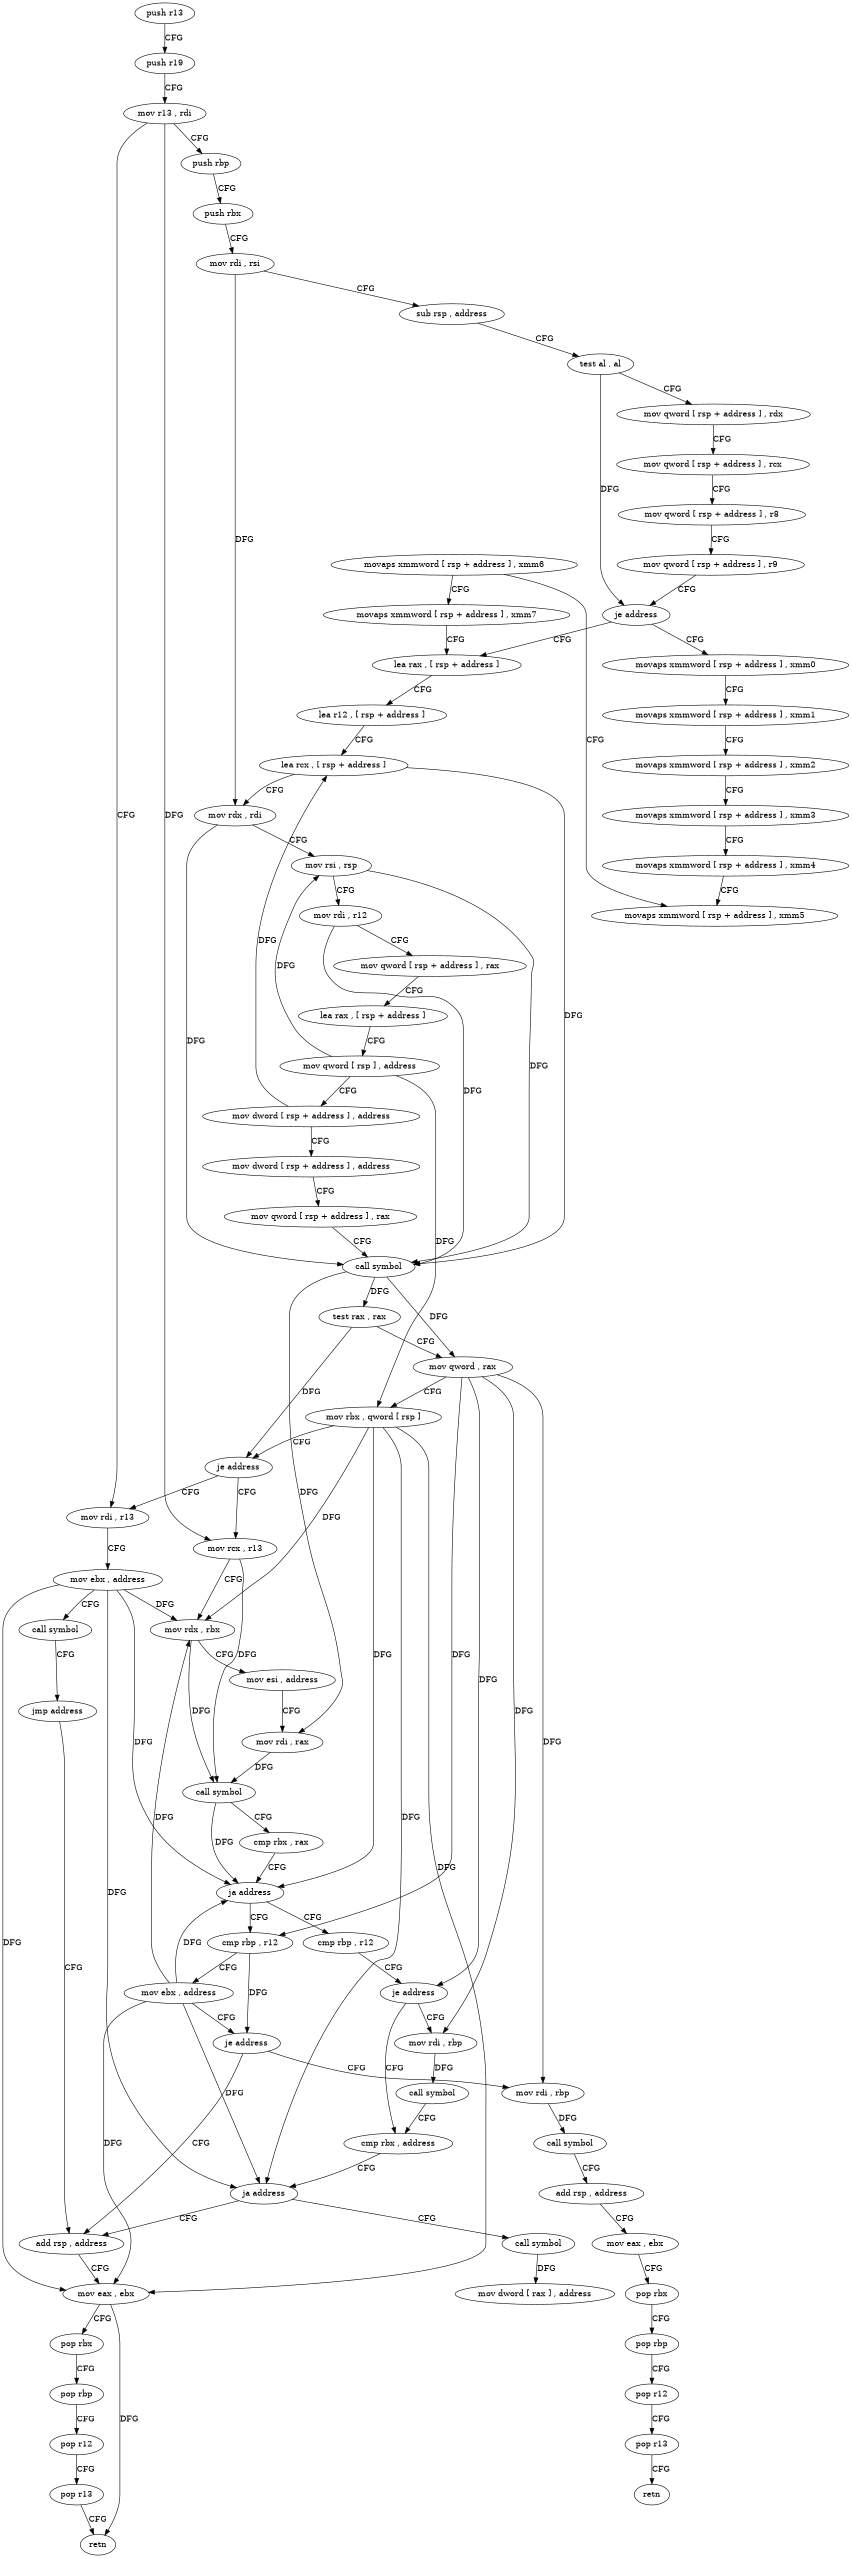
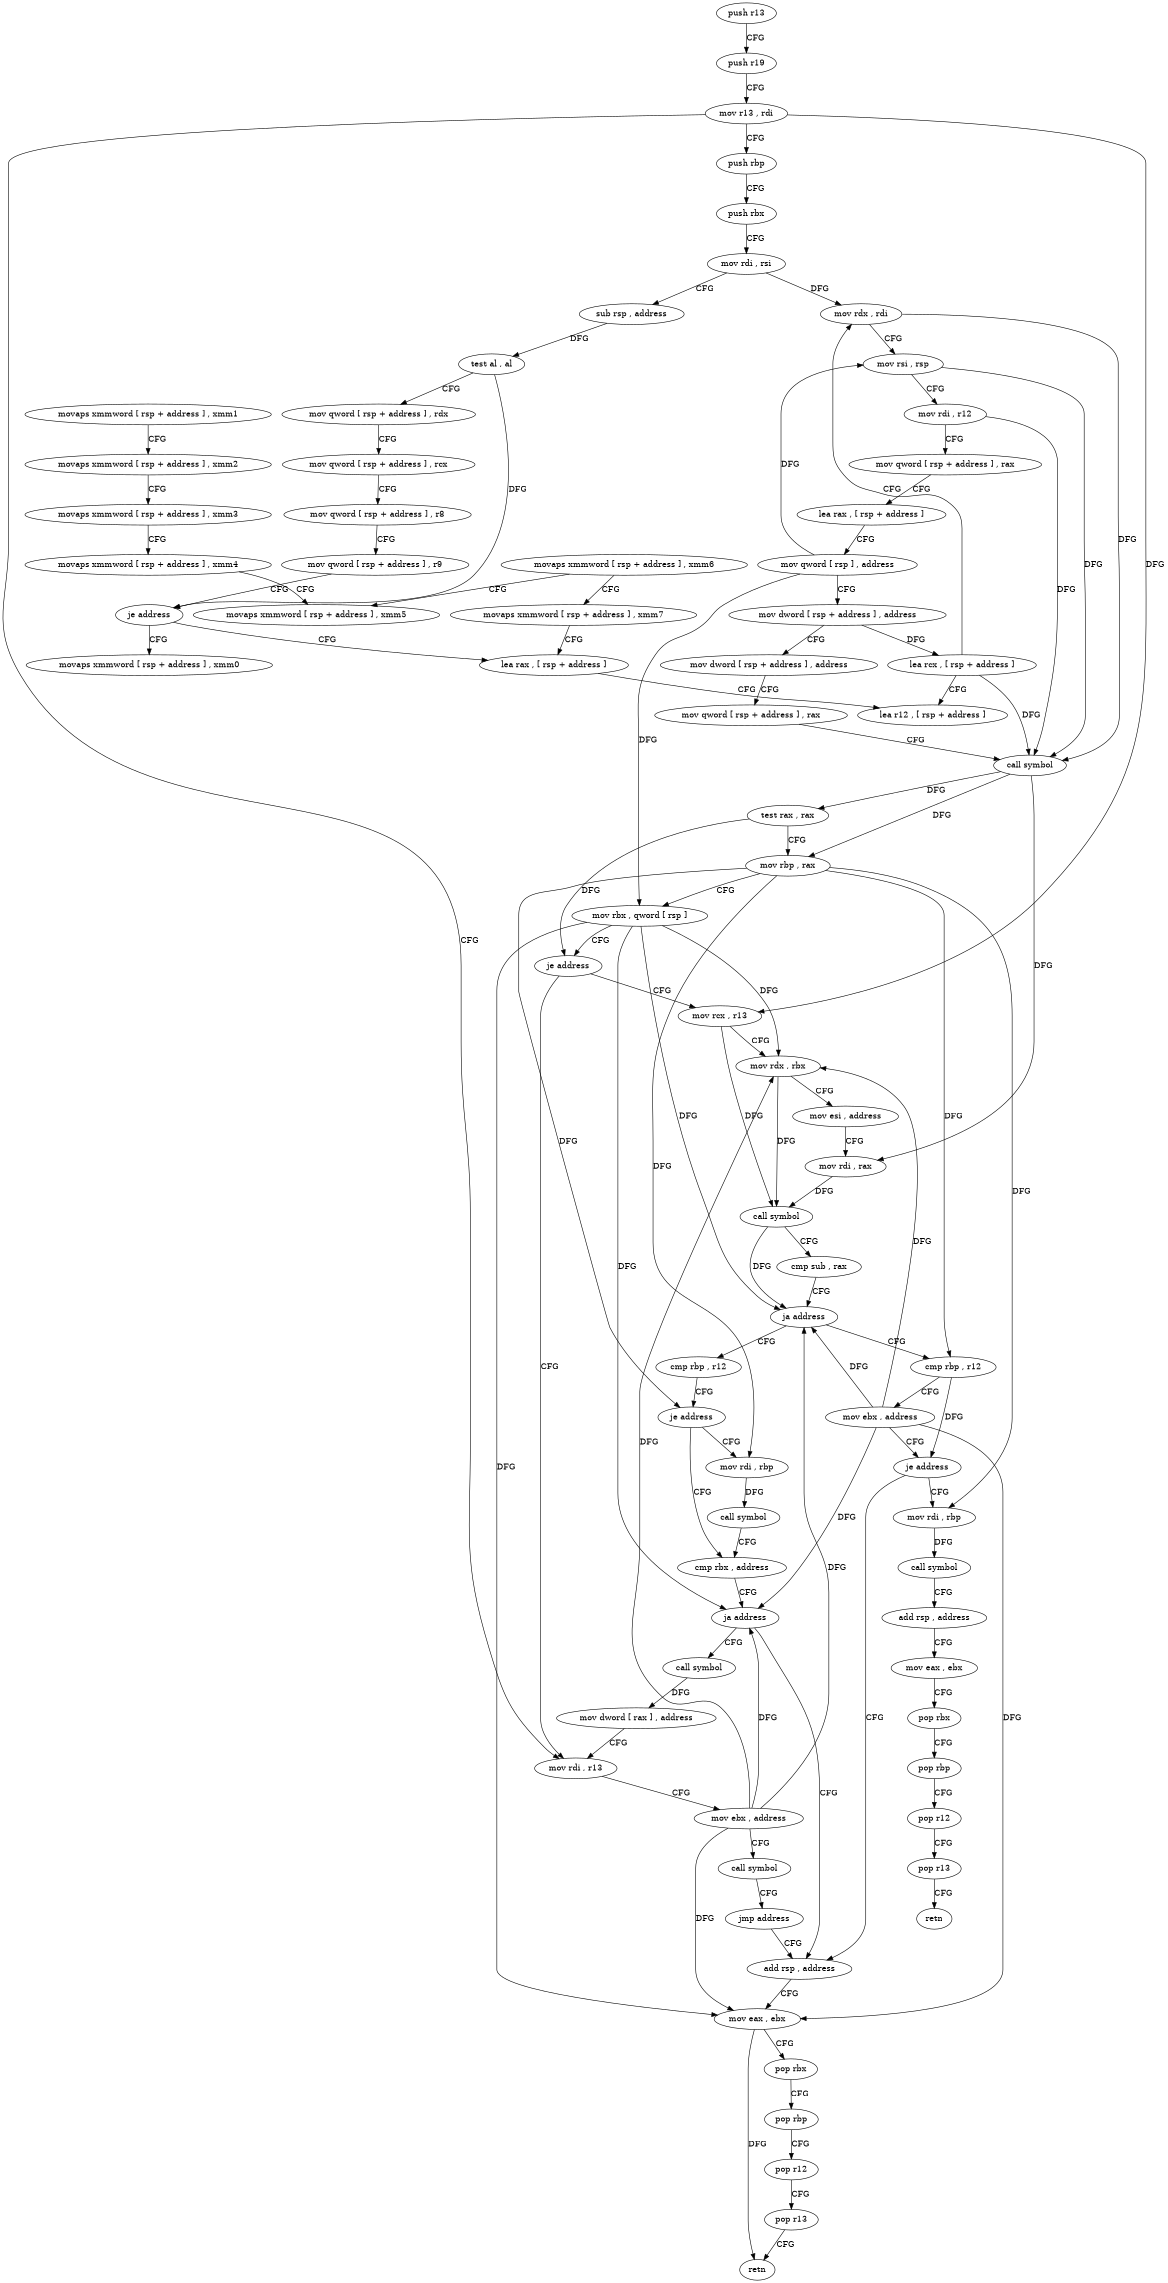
(545, 339) -> (580, 339)
(726, 687) -> none
(355, 738) -> (949, 688)
(463, 1367) -> (788, 866)
none -> (608, 1742)
(281, 1843) -> (819, 1267)
